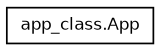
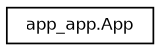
(80, 26) -> (80, 26)
